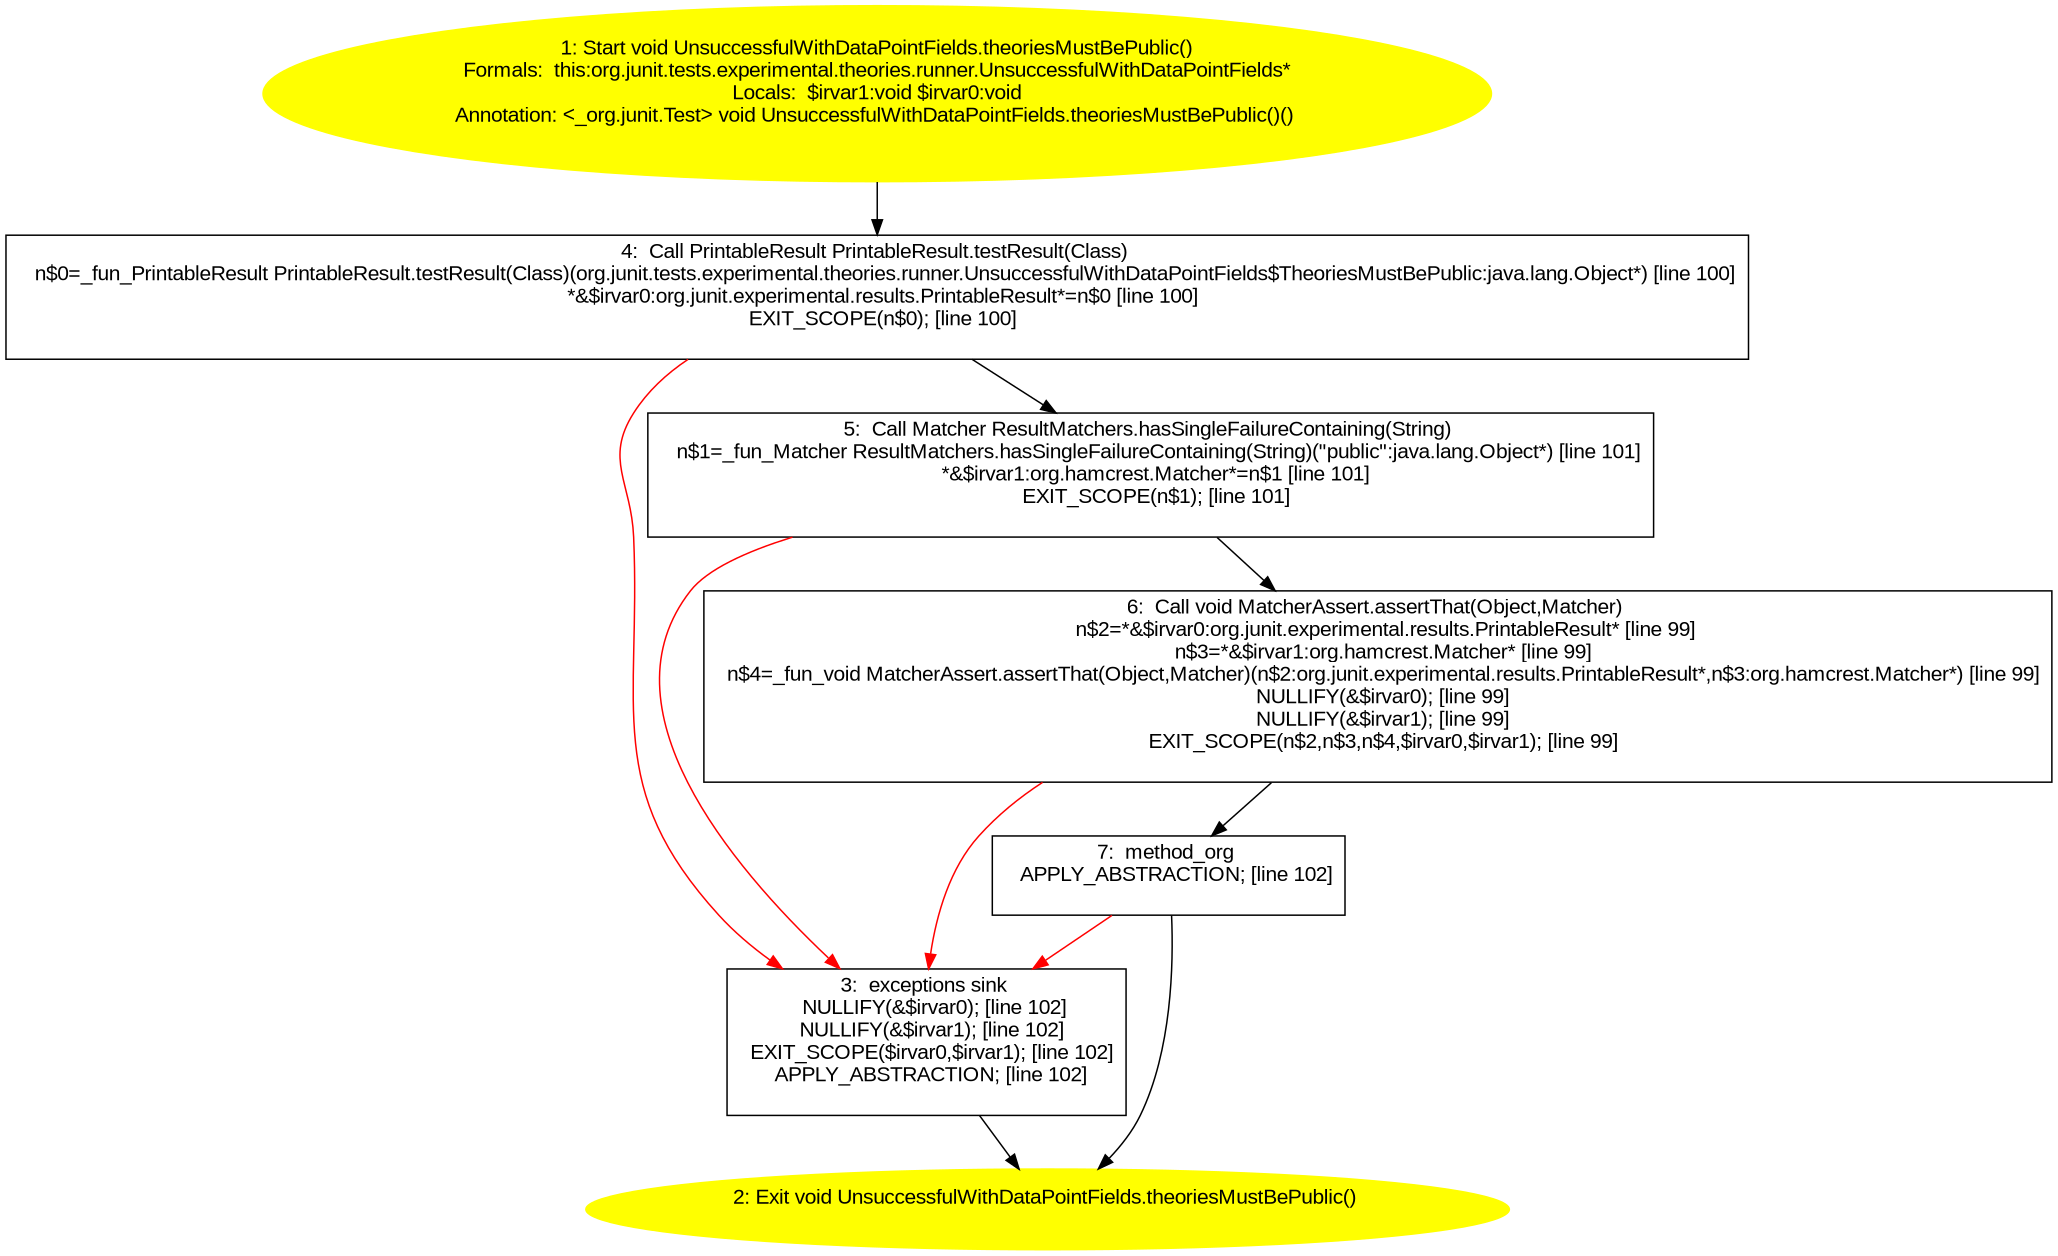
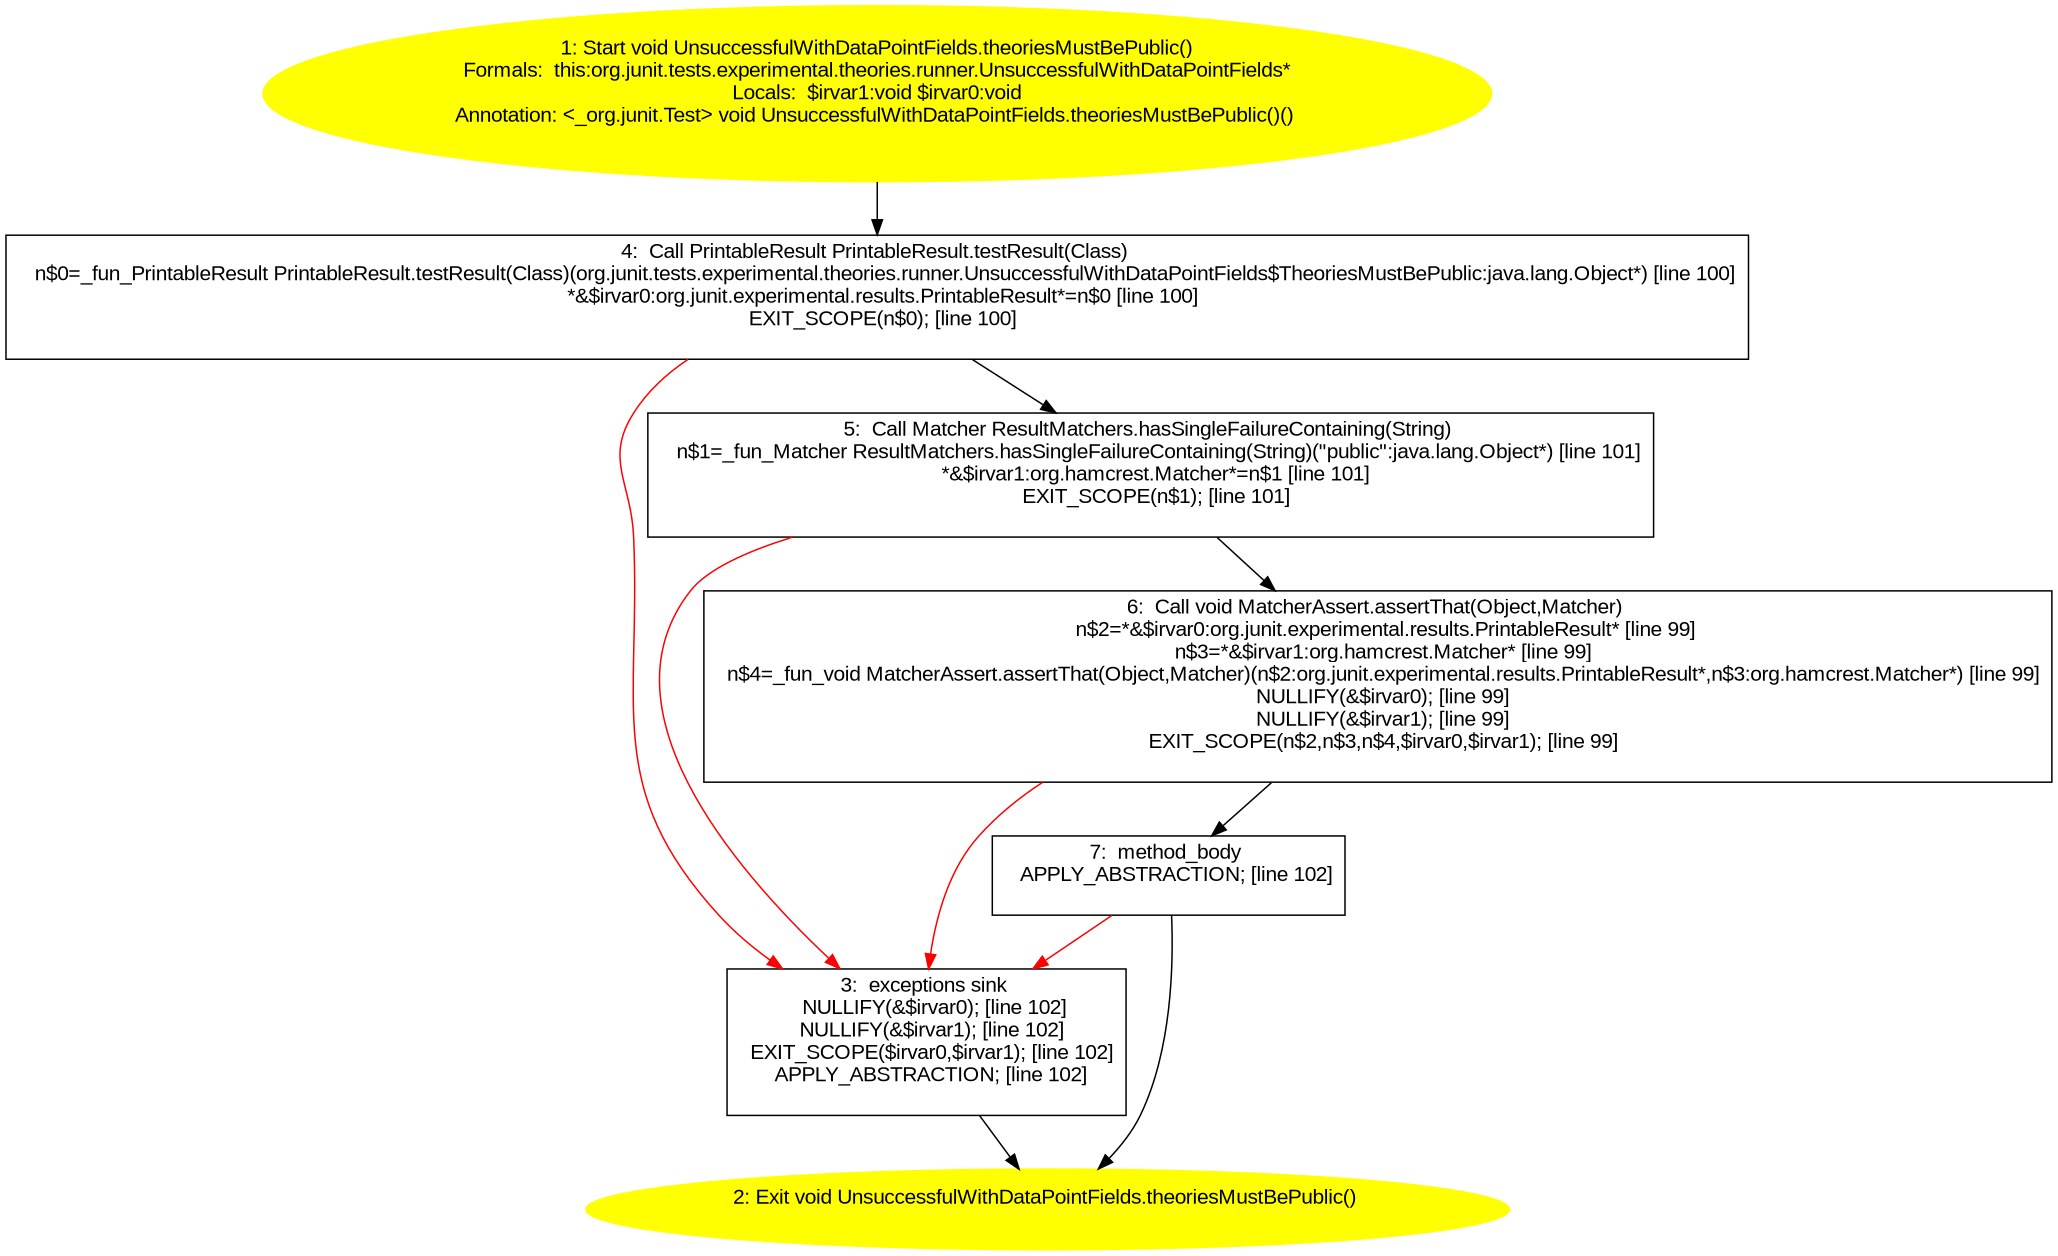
(1169, 876) -> (1169, 876)
